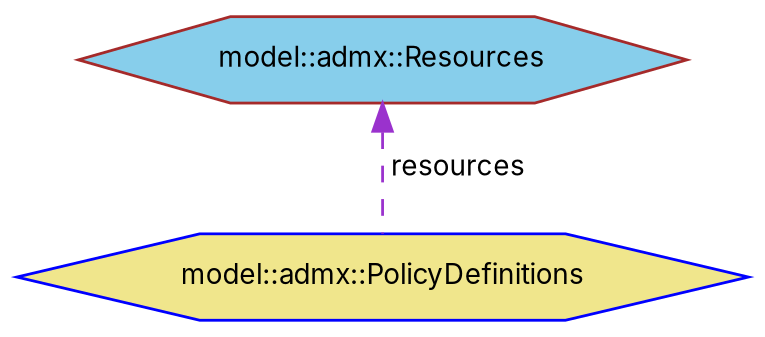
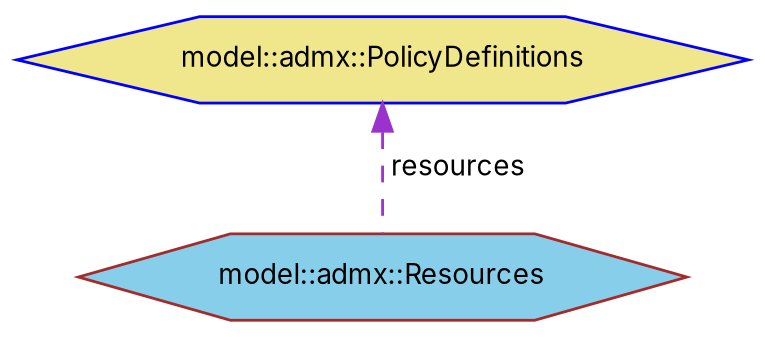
(383, 183) -> (383, 183)
